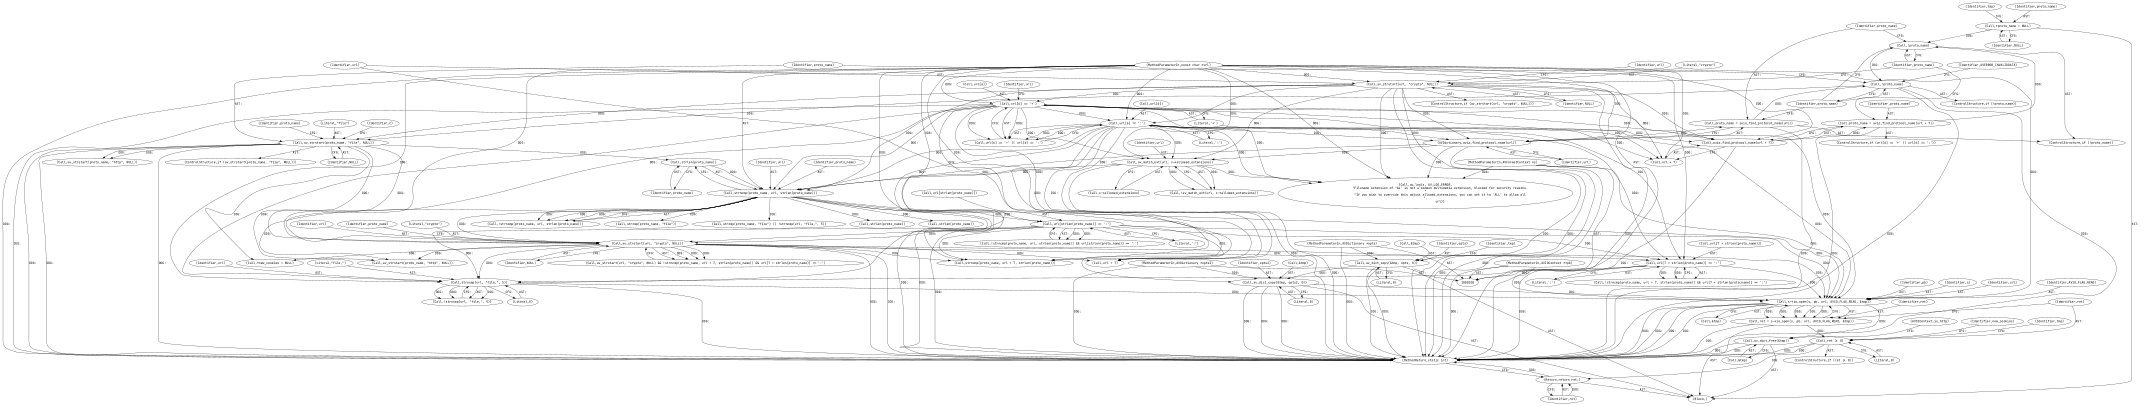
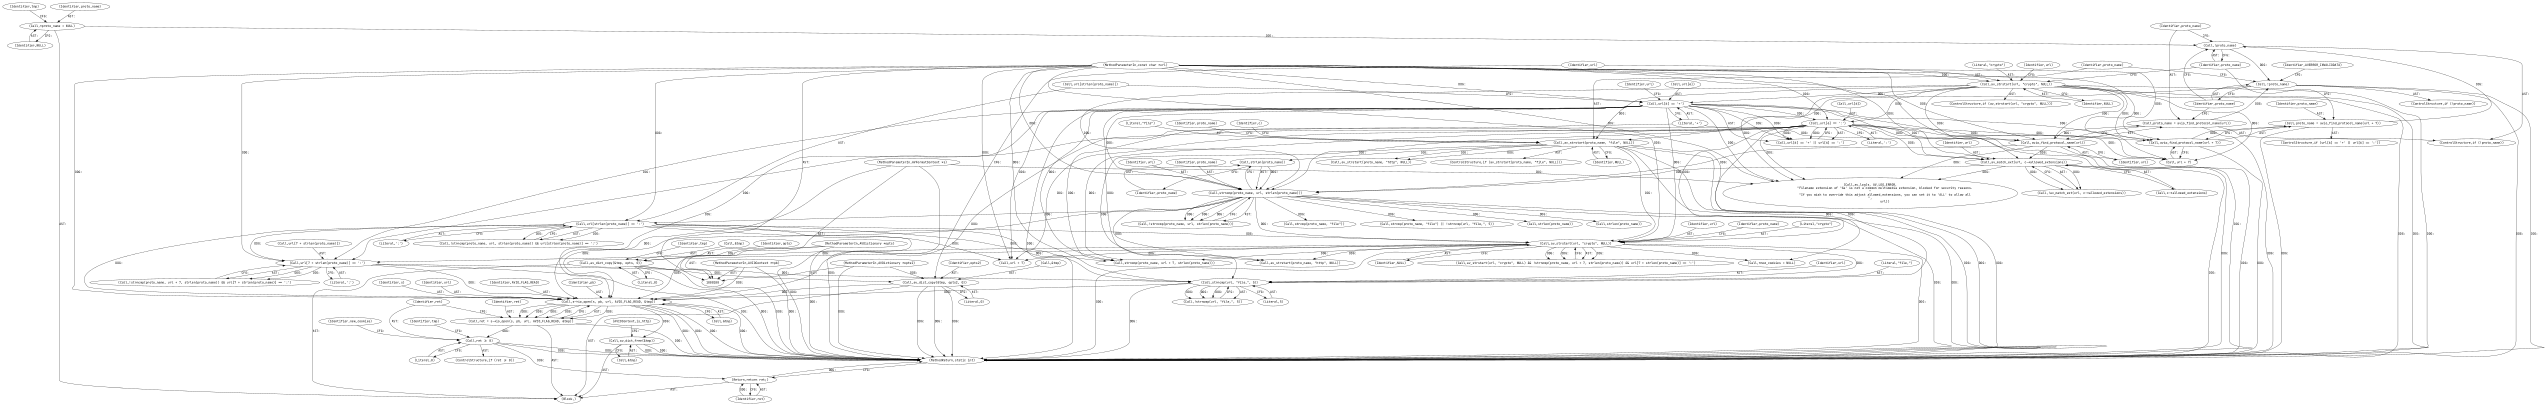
(747, 123) -> (1034, 123)
(991, 123) -> (1333, 90)
(879, 134) -> (1178, 133)
(1477, 143) -> (2053, 143)
